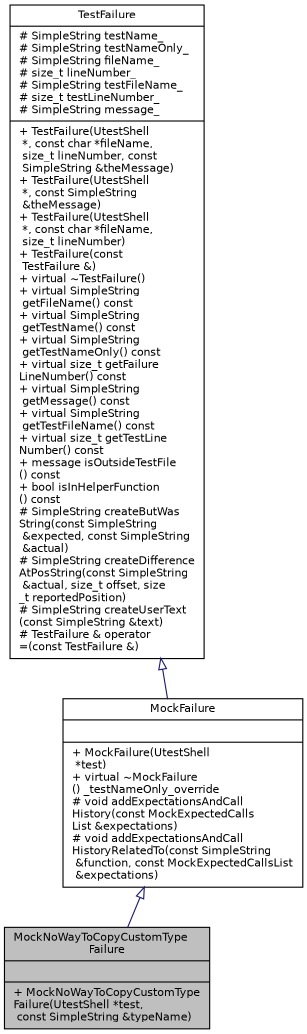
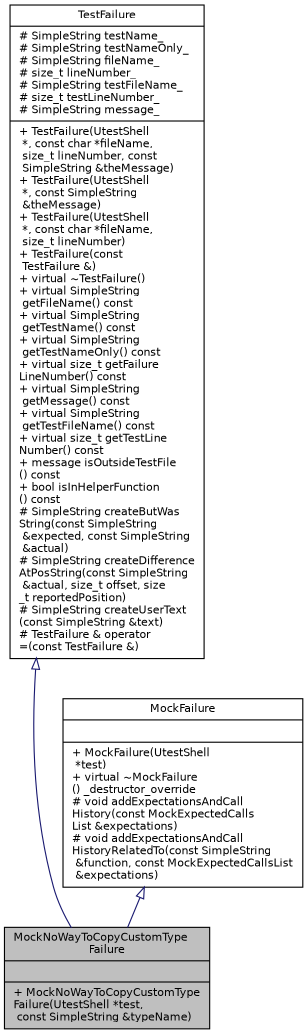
(165, 684) -> (38, 801)
(146, 790) -> (134, 790)
